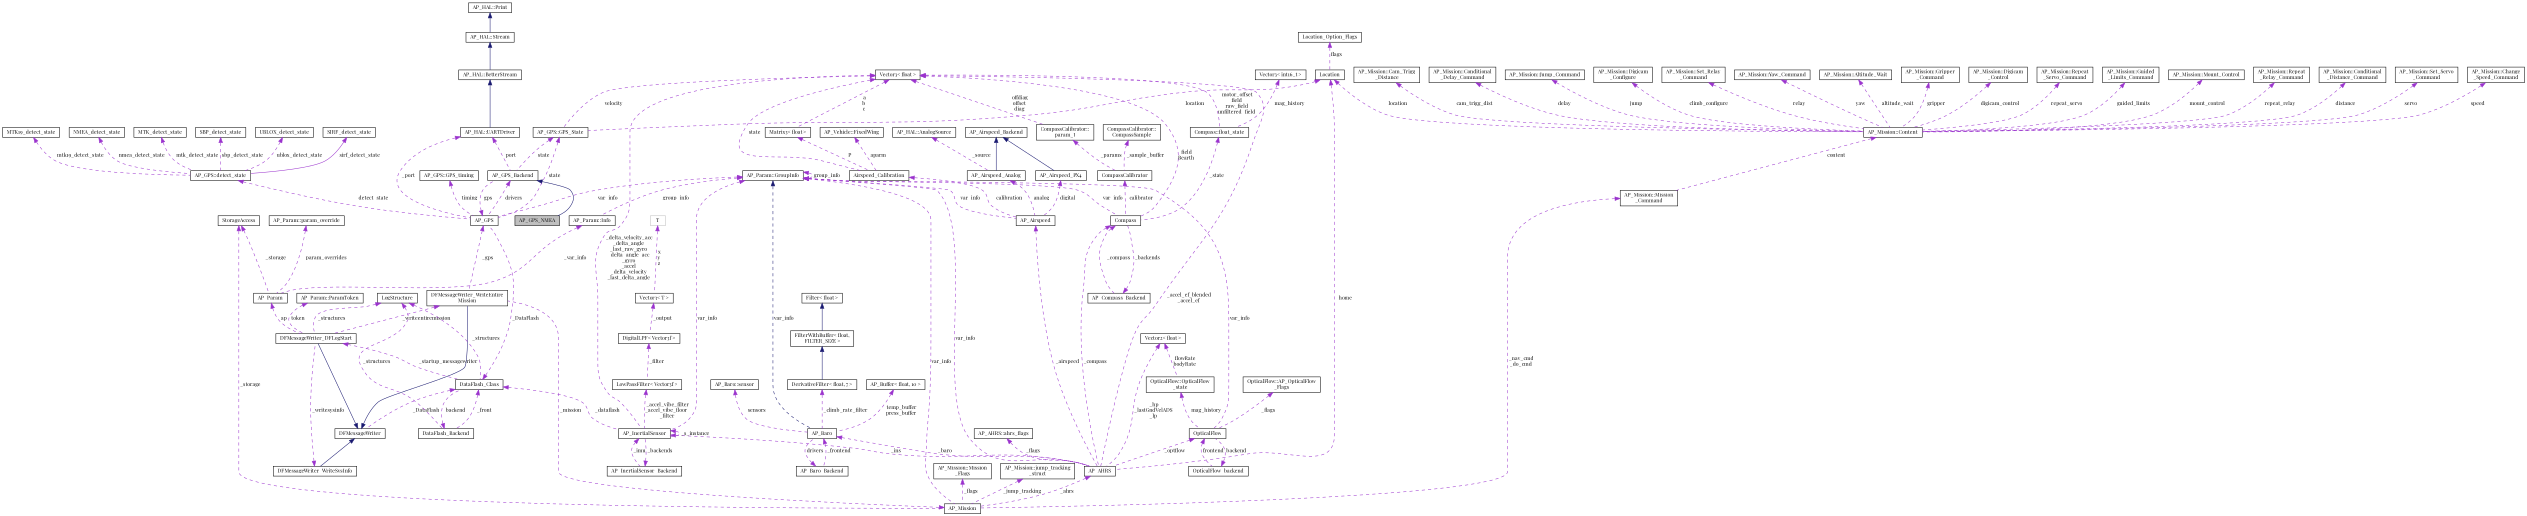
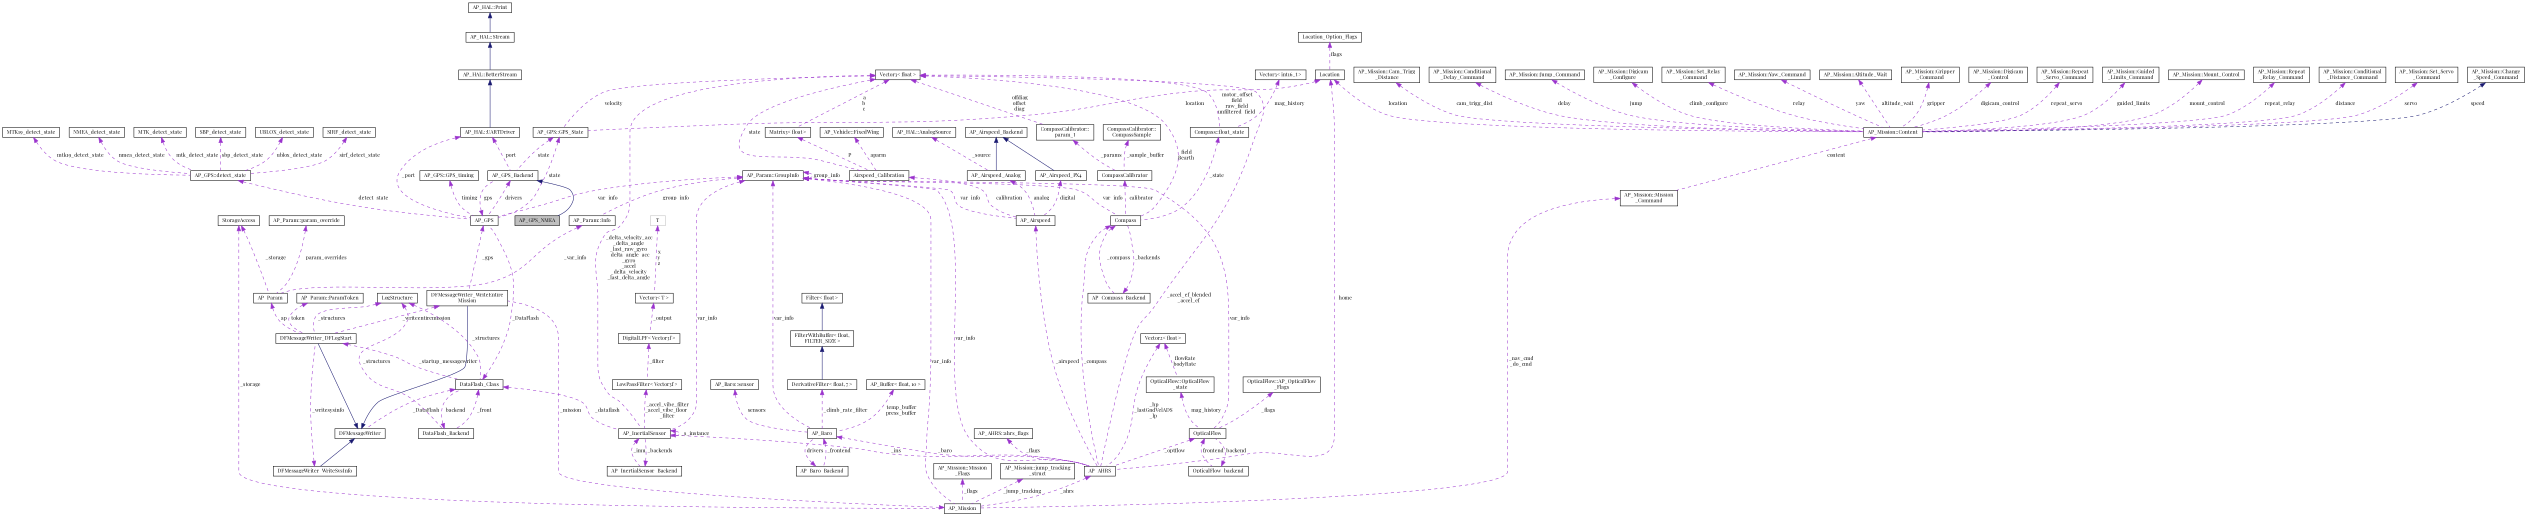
(2318, 124) -> (2318, 124)
(302, 168) -> (302, 168)
(773, 316) -> (773, 316)
